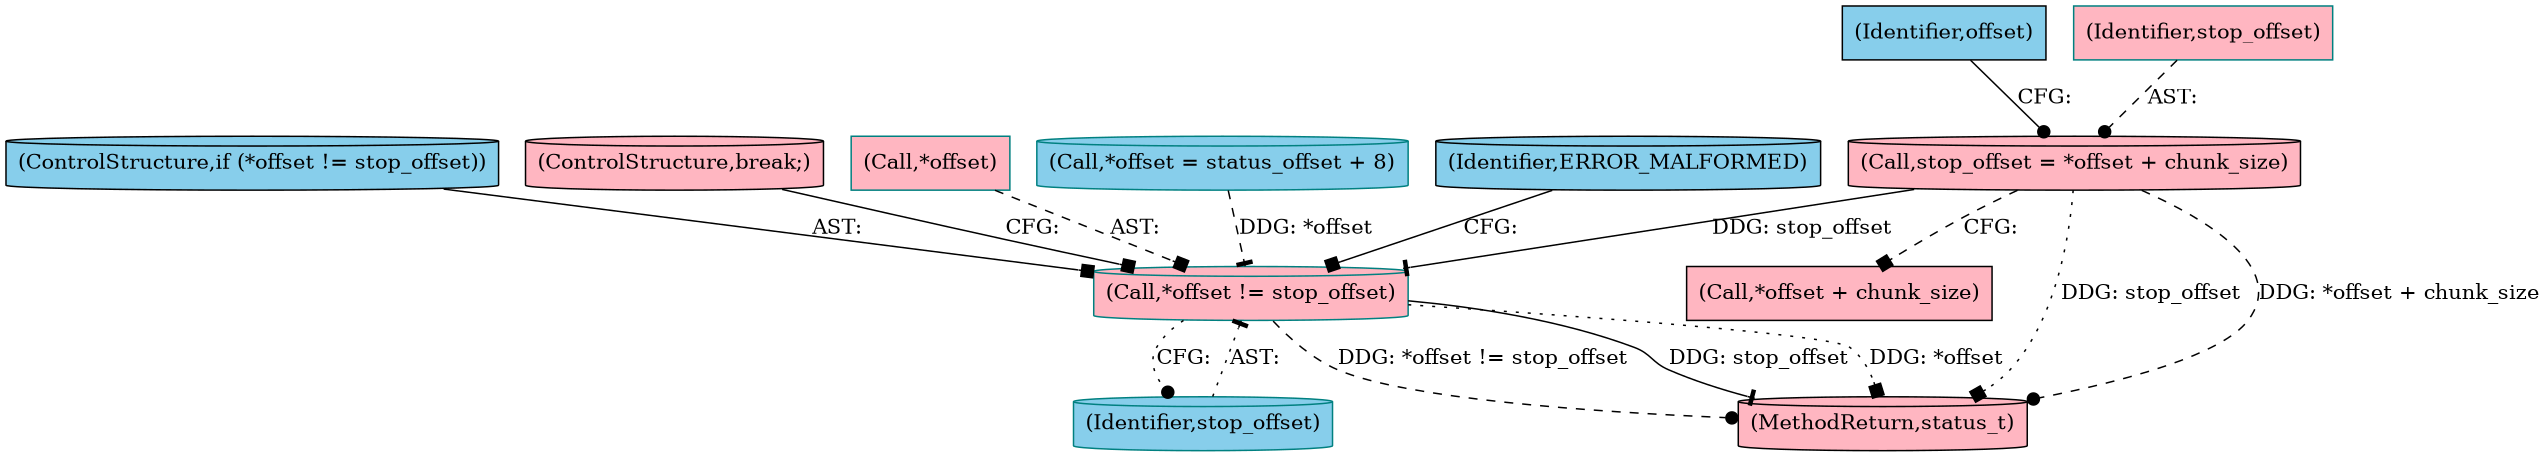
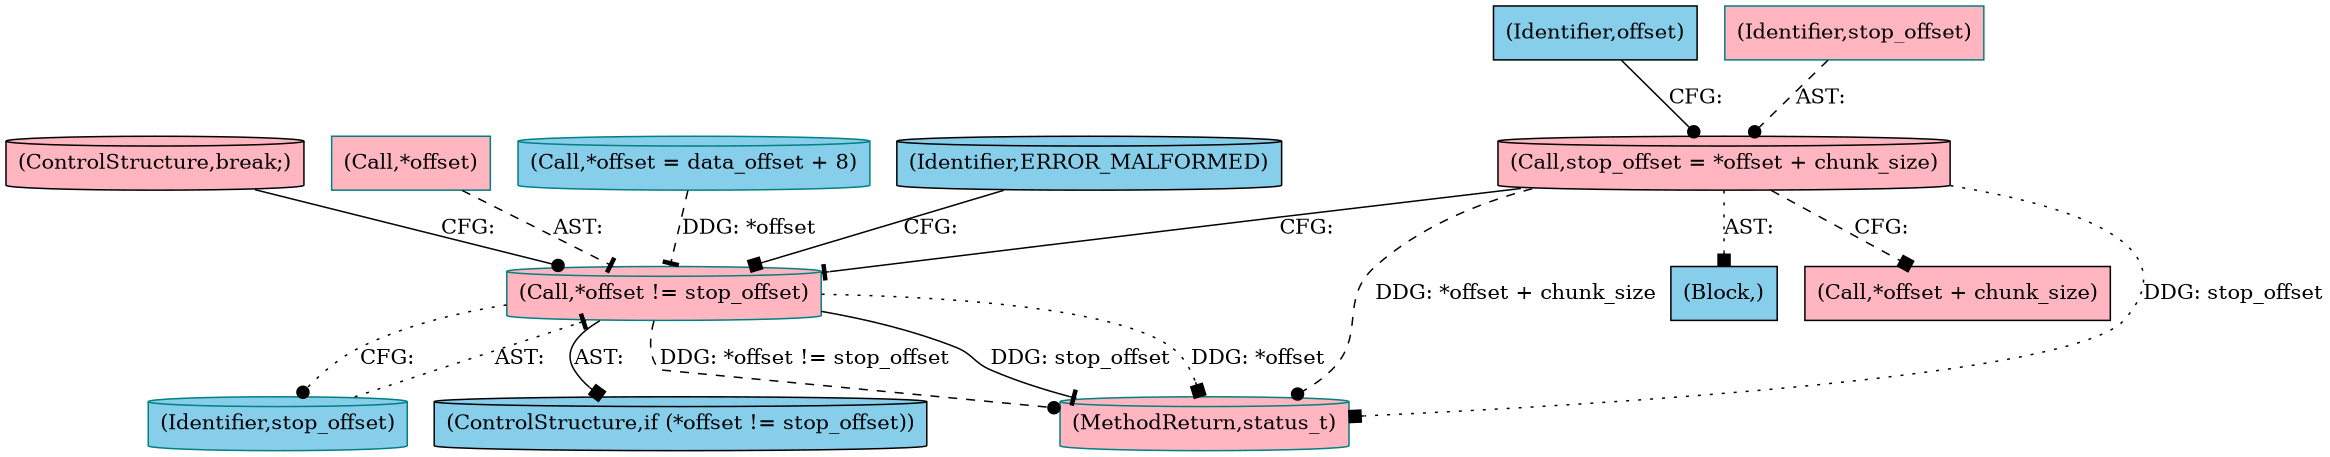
(1222, 163) -> (694, 163)
(1084, 226) -> (534, 227)
(950, 227) -> (404, 227)
(1803, 228) -> (1310, 228)
(761, 230) -> (571, 351)
none -> (1724, 293)
(1883, 424) -> (1205, 424)
